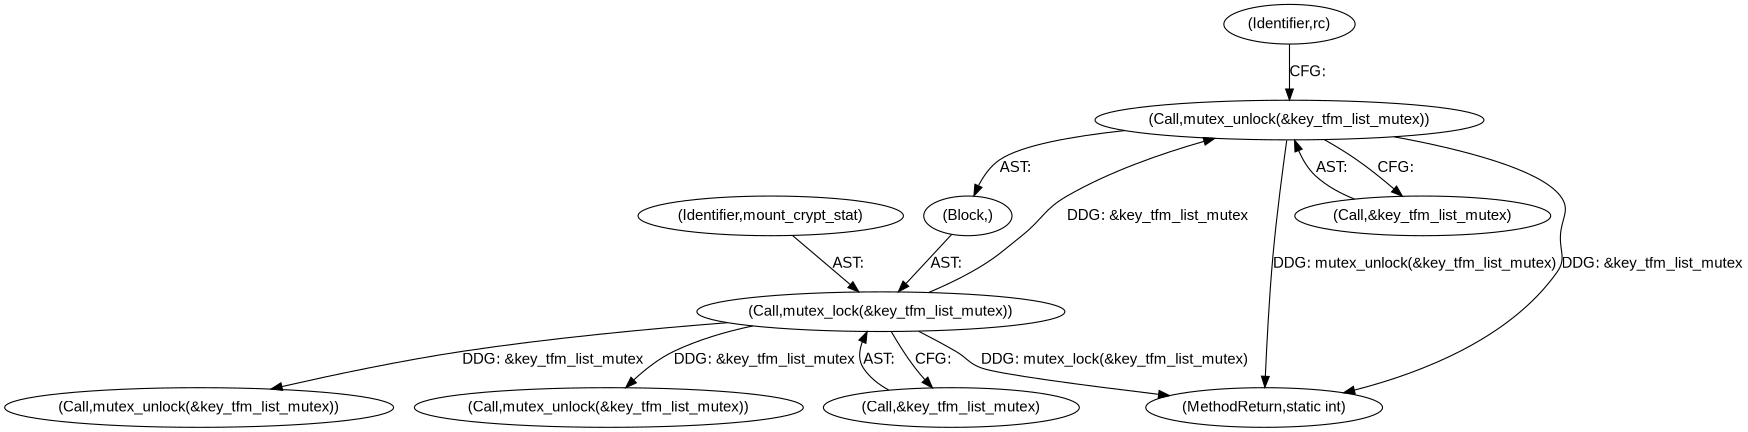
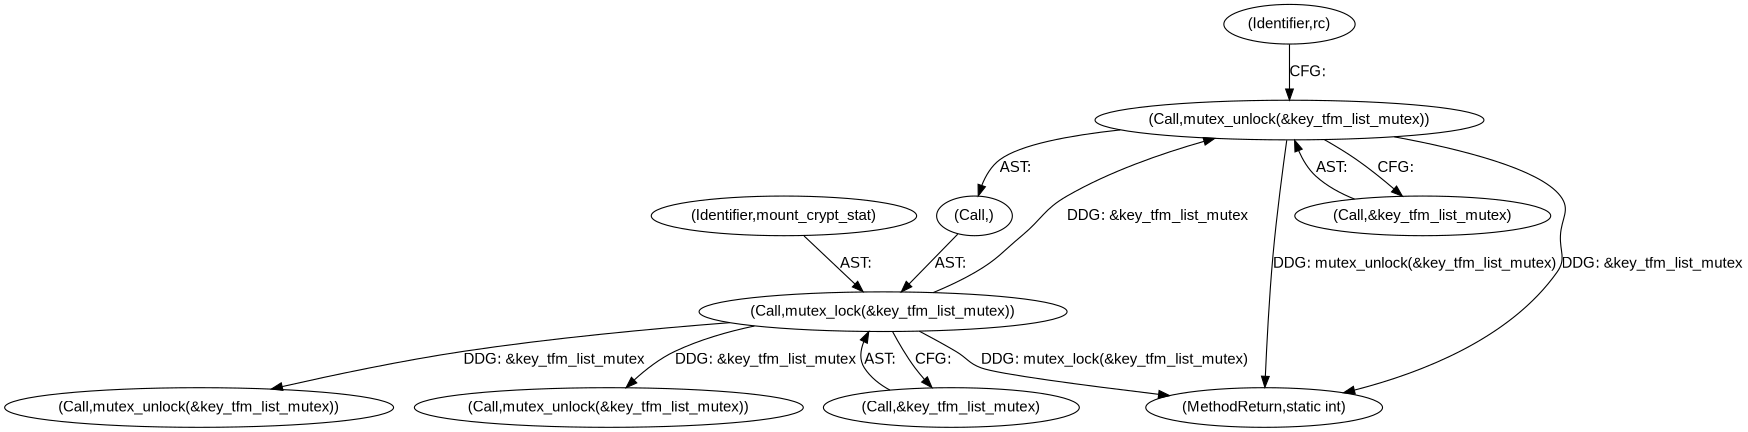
(968, 216) -> (974, 216)
